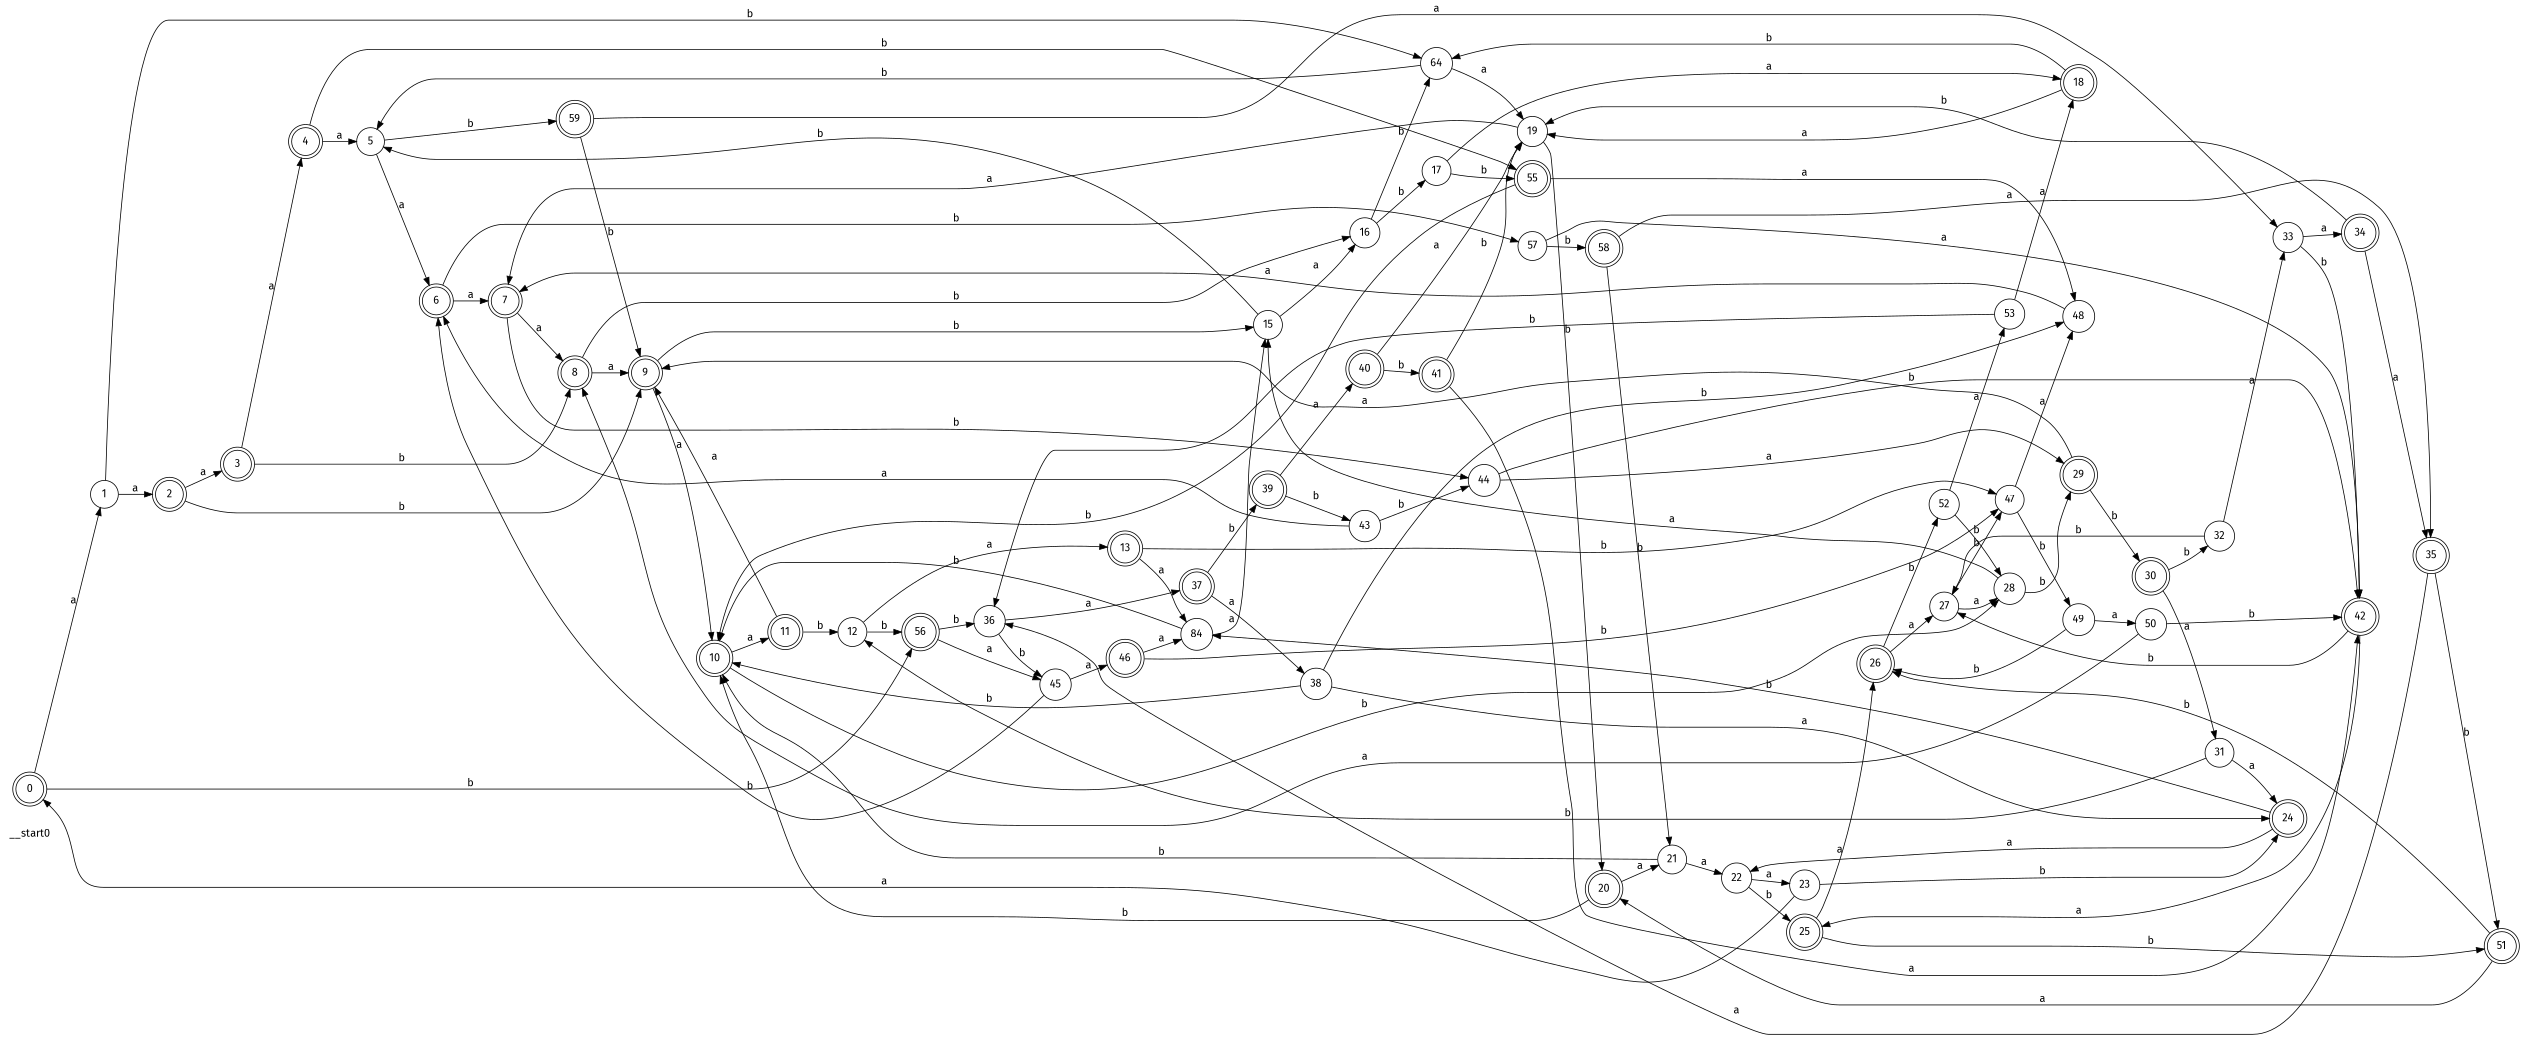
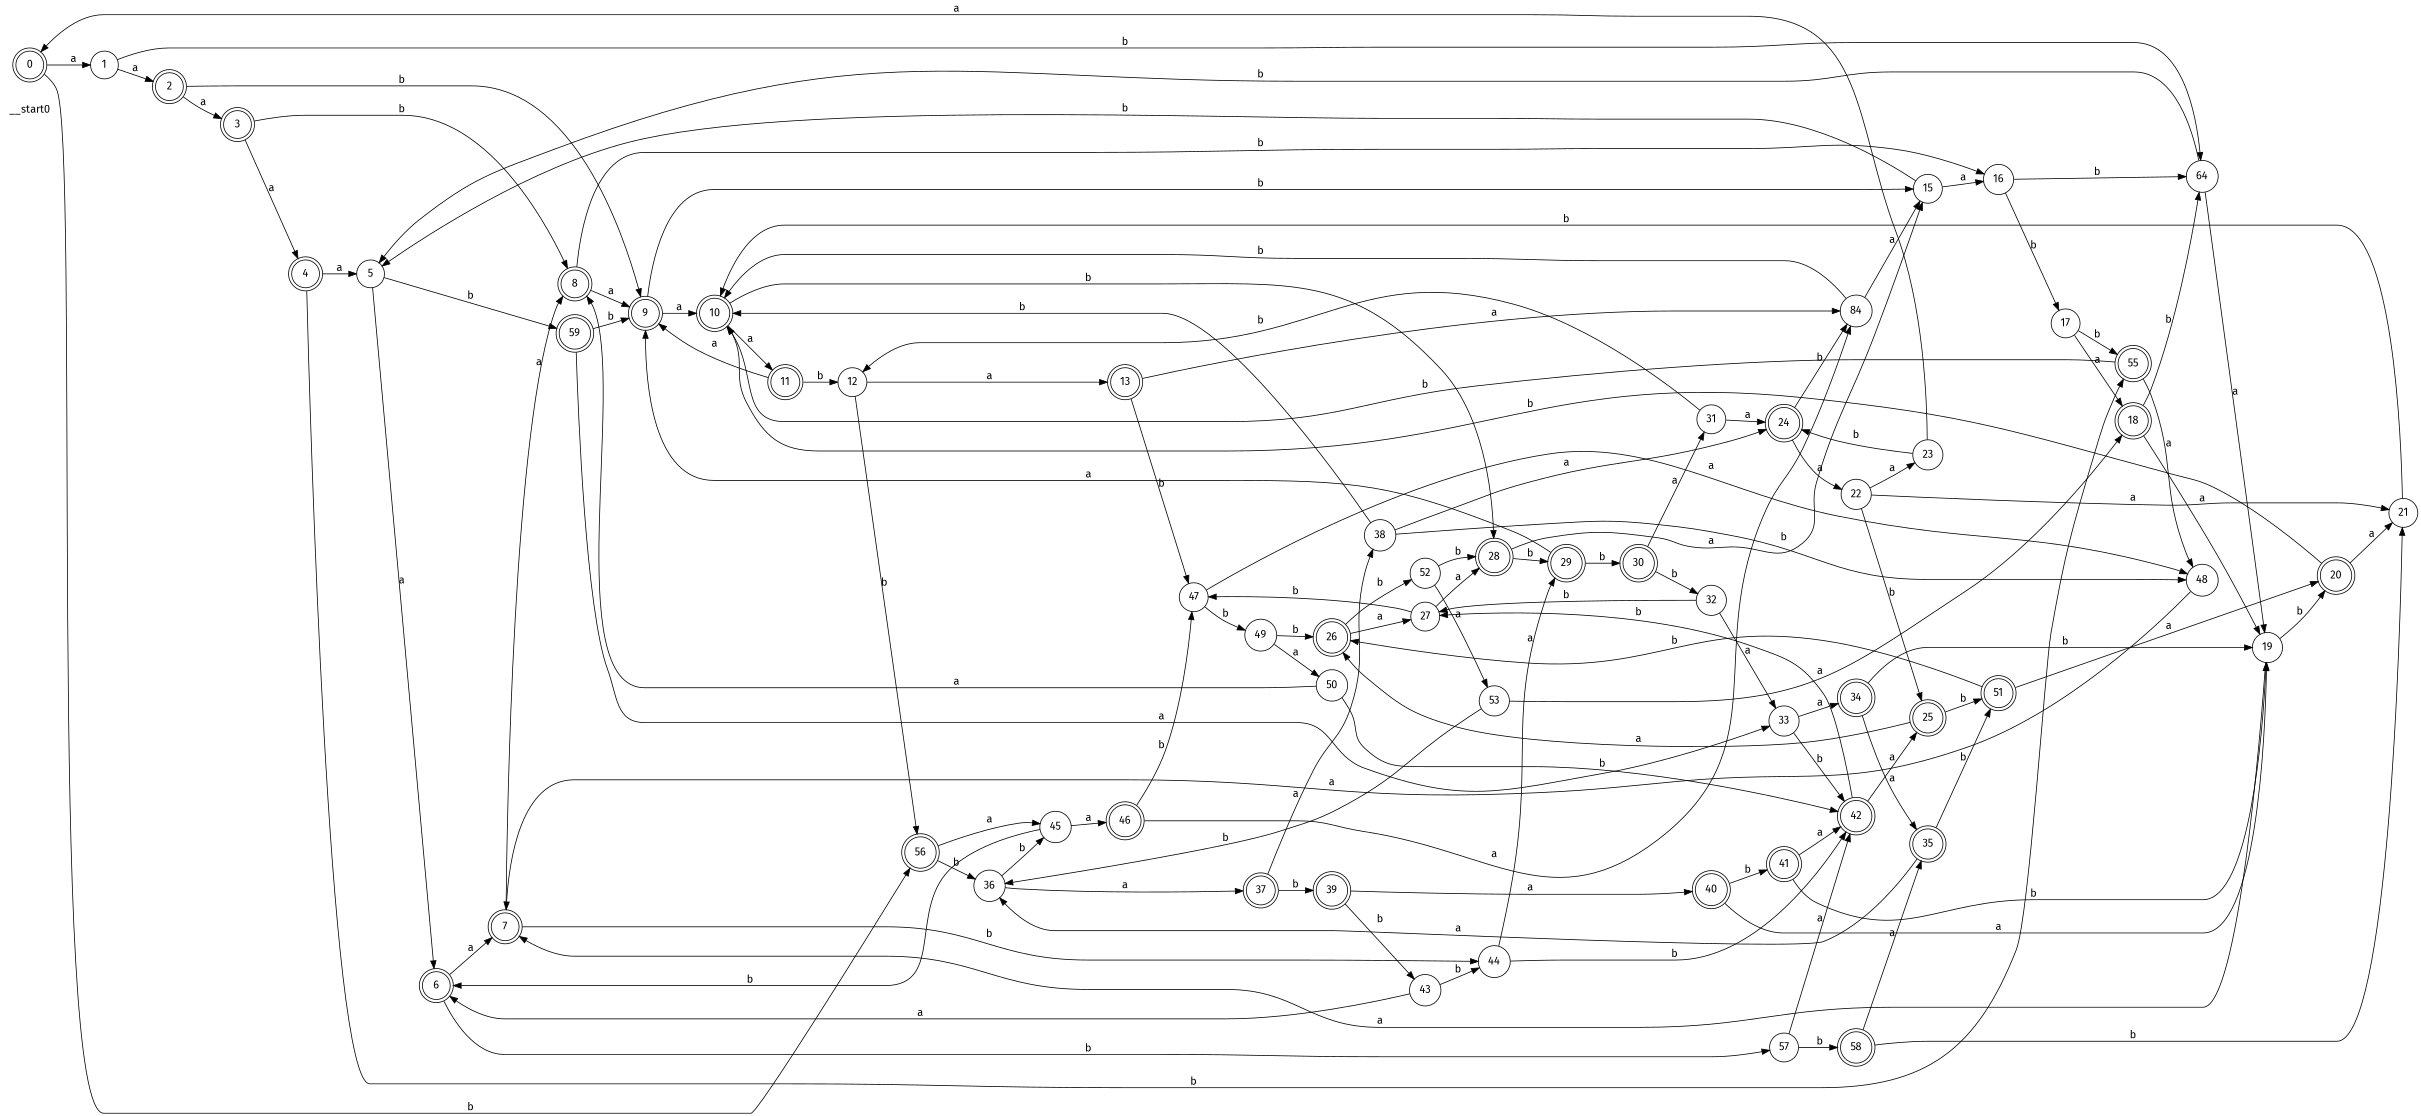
(2010, 589) -> (1494, 557)
(1700, 868) -> (2126, 504)
